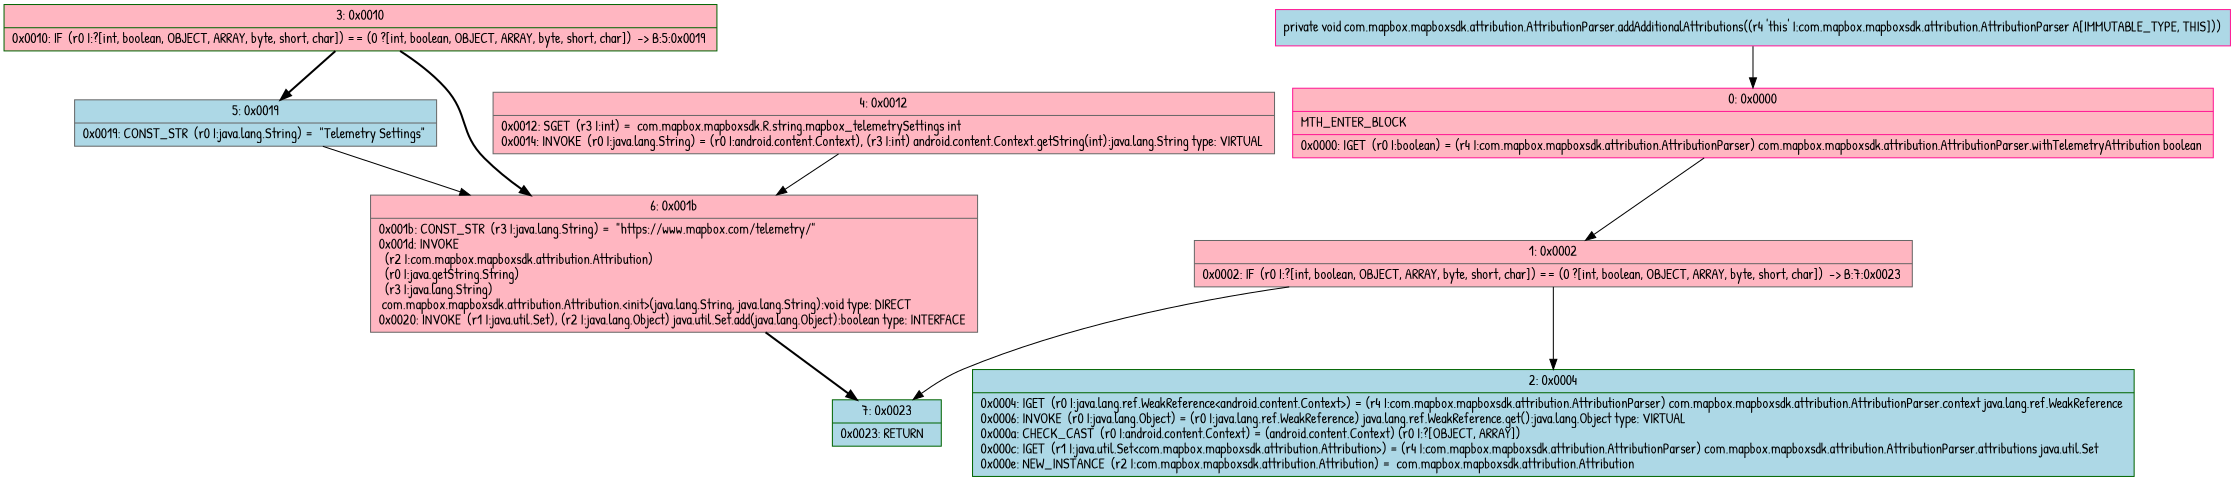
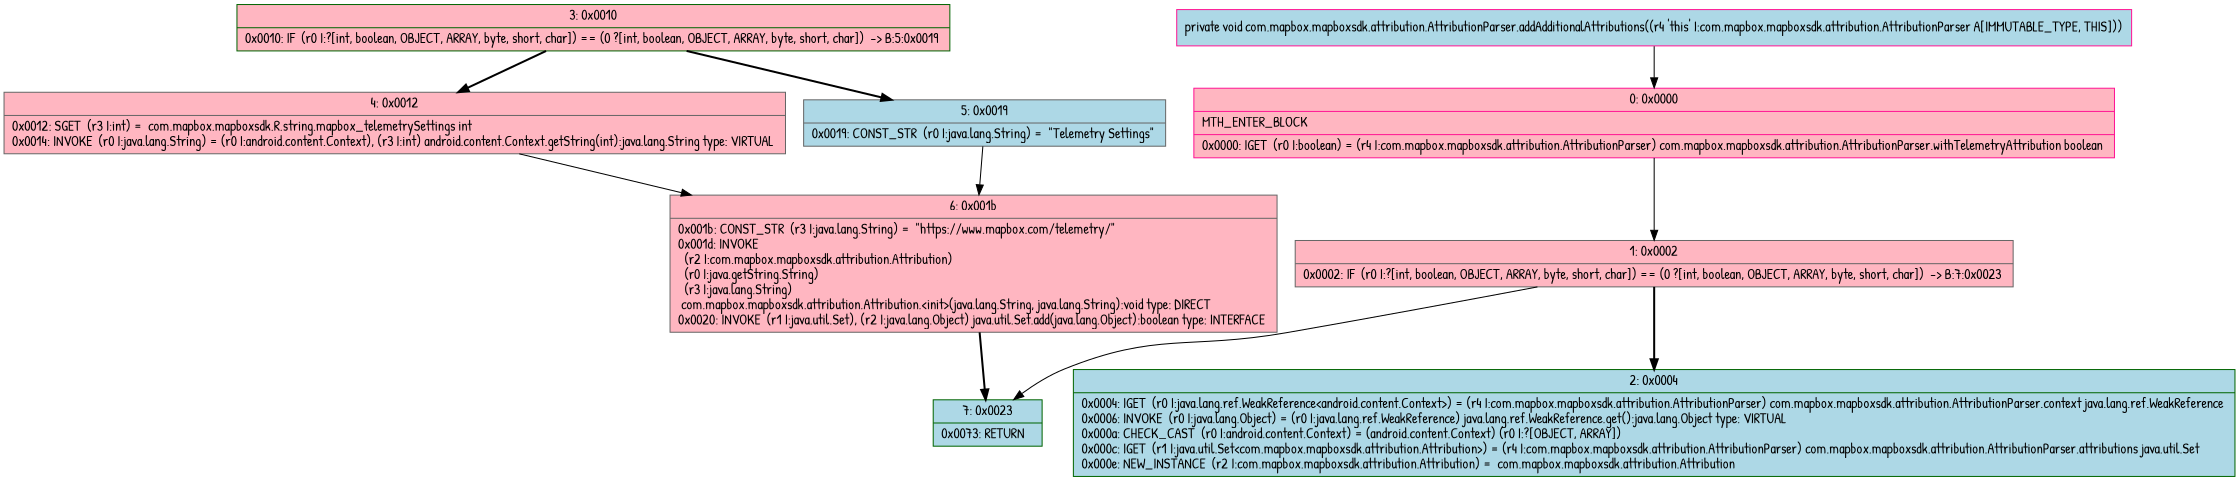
(463, 119) -> (507, 69)
(1553, 323) -> (1654, 323)
(887, 434) -> (988, 434)
